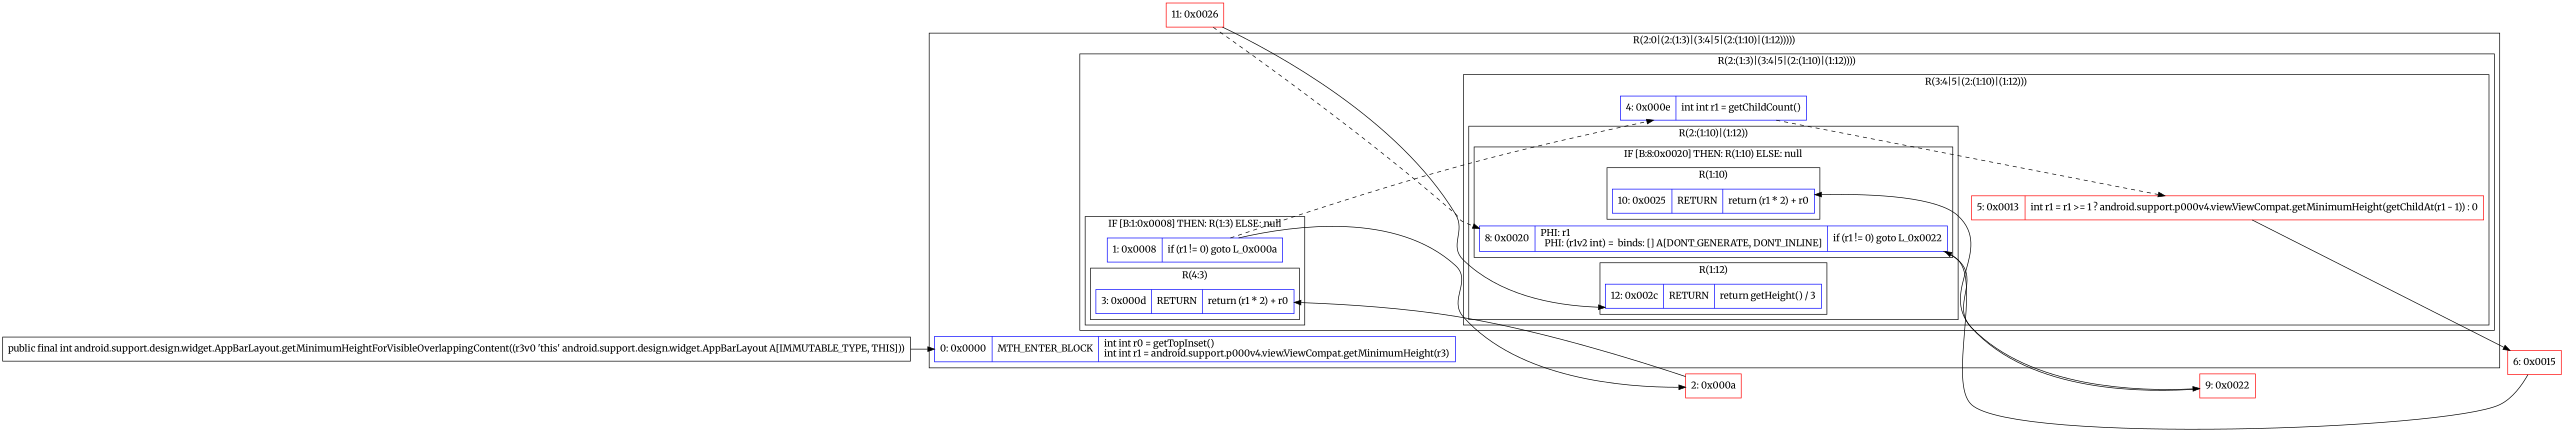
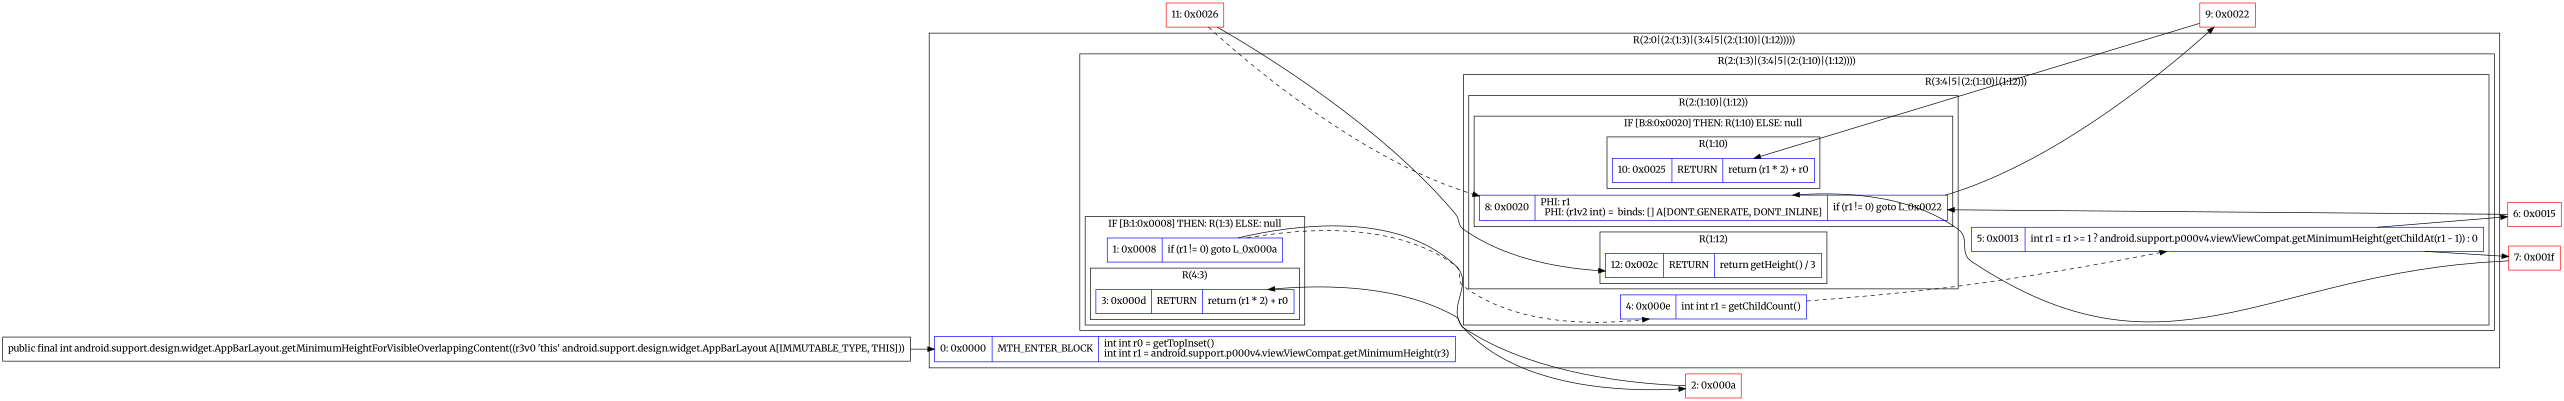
(2228, 208) -> (2228, 239)
none -> (2535, 258)
